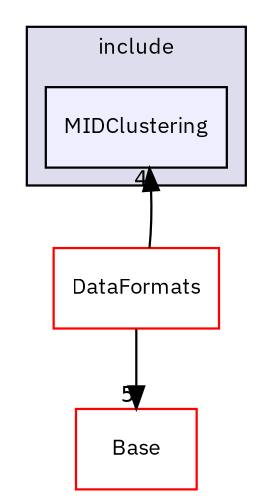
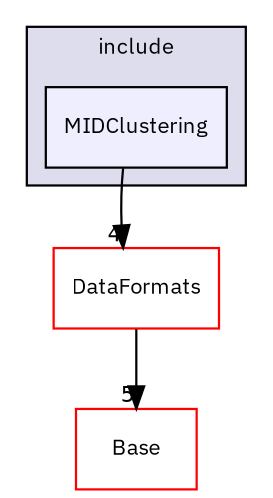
(151, 219) -> (121, 200)
